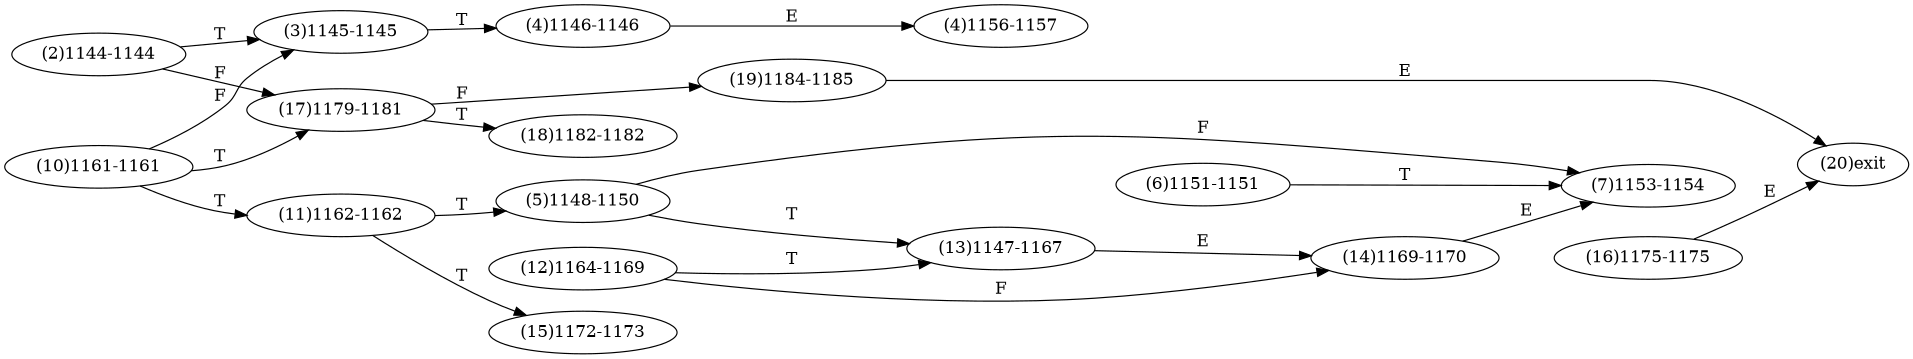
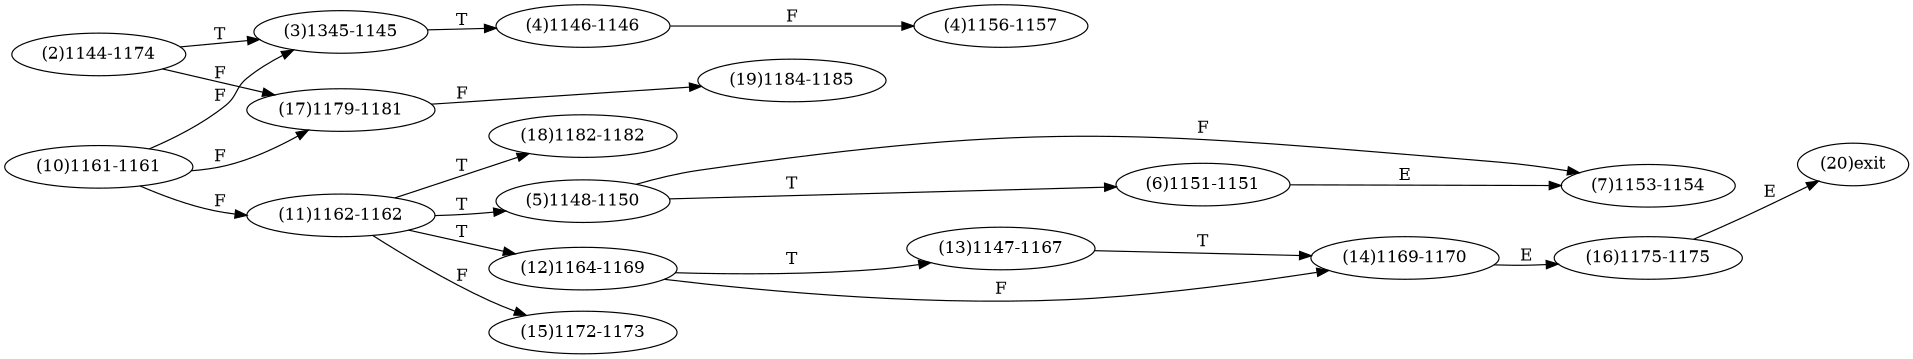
(792, 17) -> (792, 17)
(341, 32) -> (341, 32)
(99, 54) -> (99, 54)
(1357, 80) -> none
(453, 124) -> (456, 178)
(220, 157) -> (220, 157)
(1405, 176) -> (1405, 176)
(220, 202) -> (220, 202)
(1522, 223) -> (1520, 265)
(773, 233) -> (887, 193)
none -> (456, 241)
(1203, 242) -> (1203, 242)
(462, 276) -> (462, 276)
